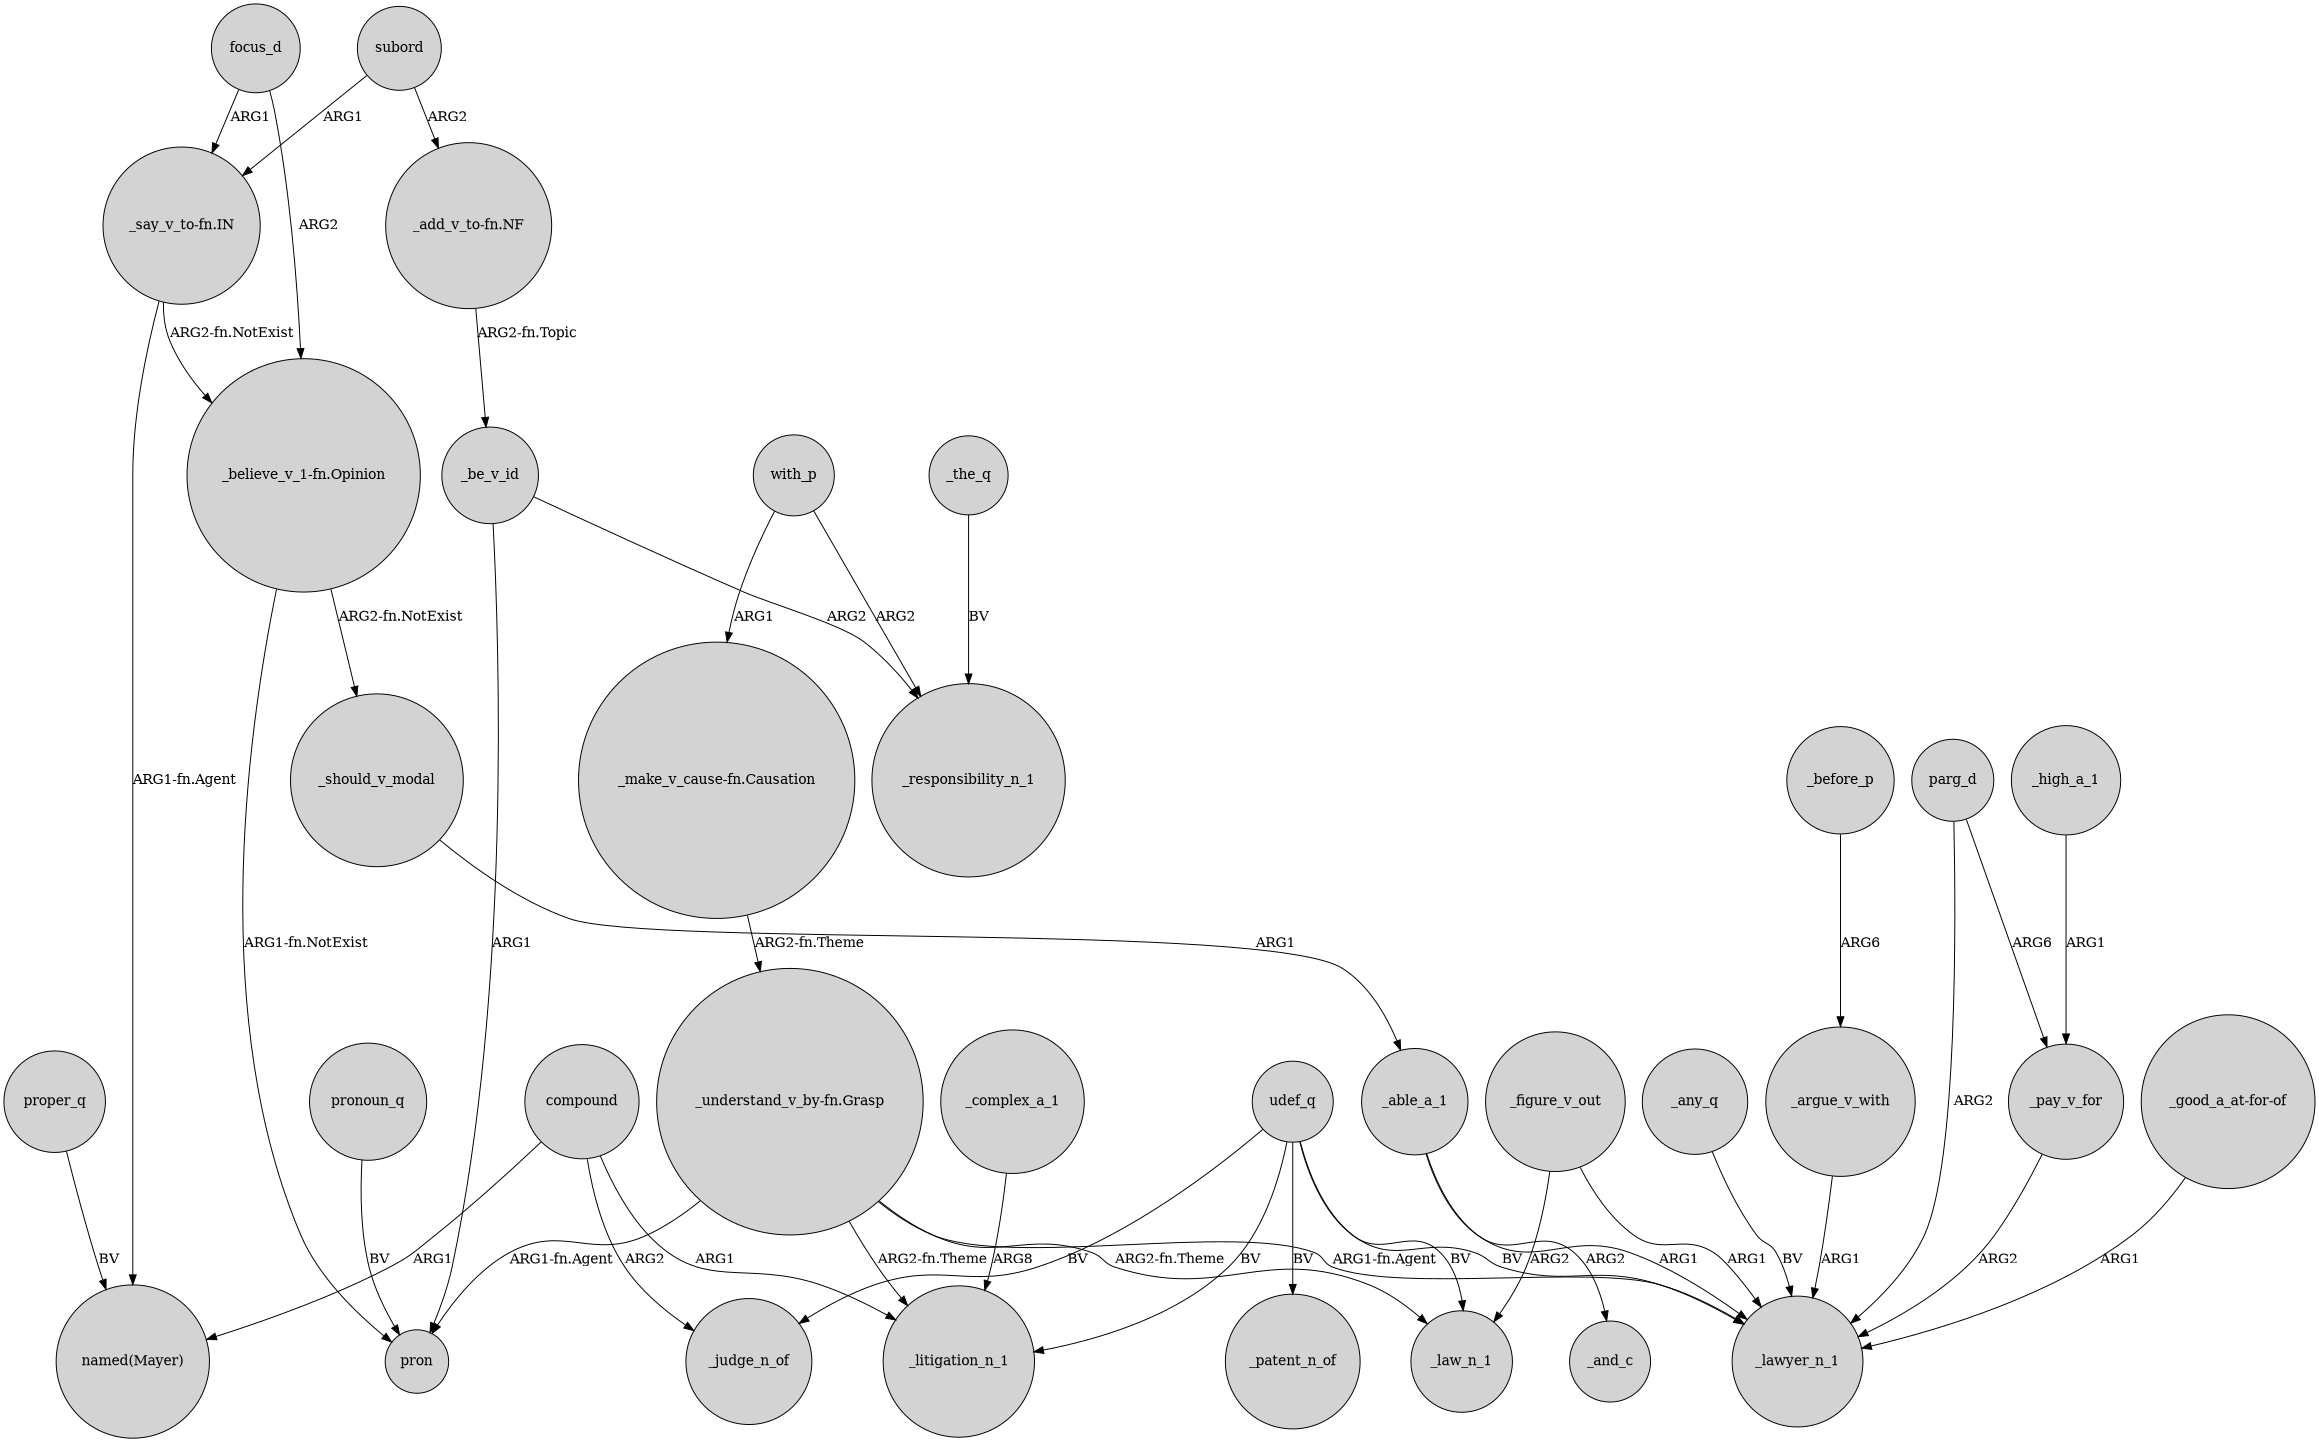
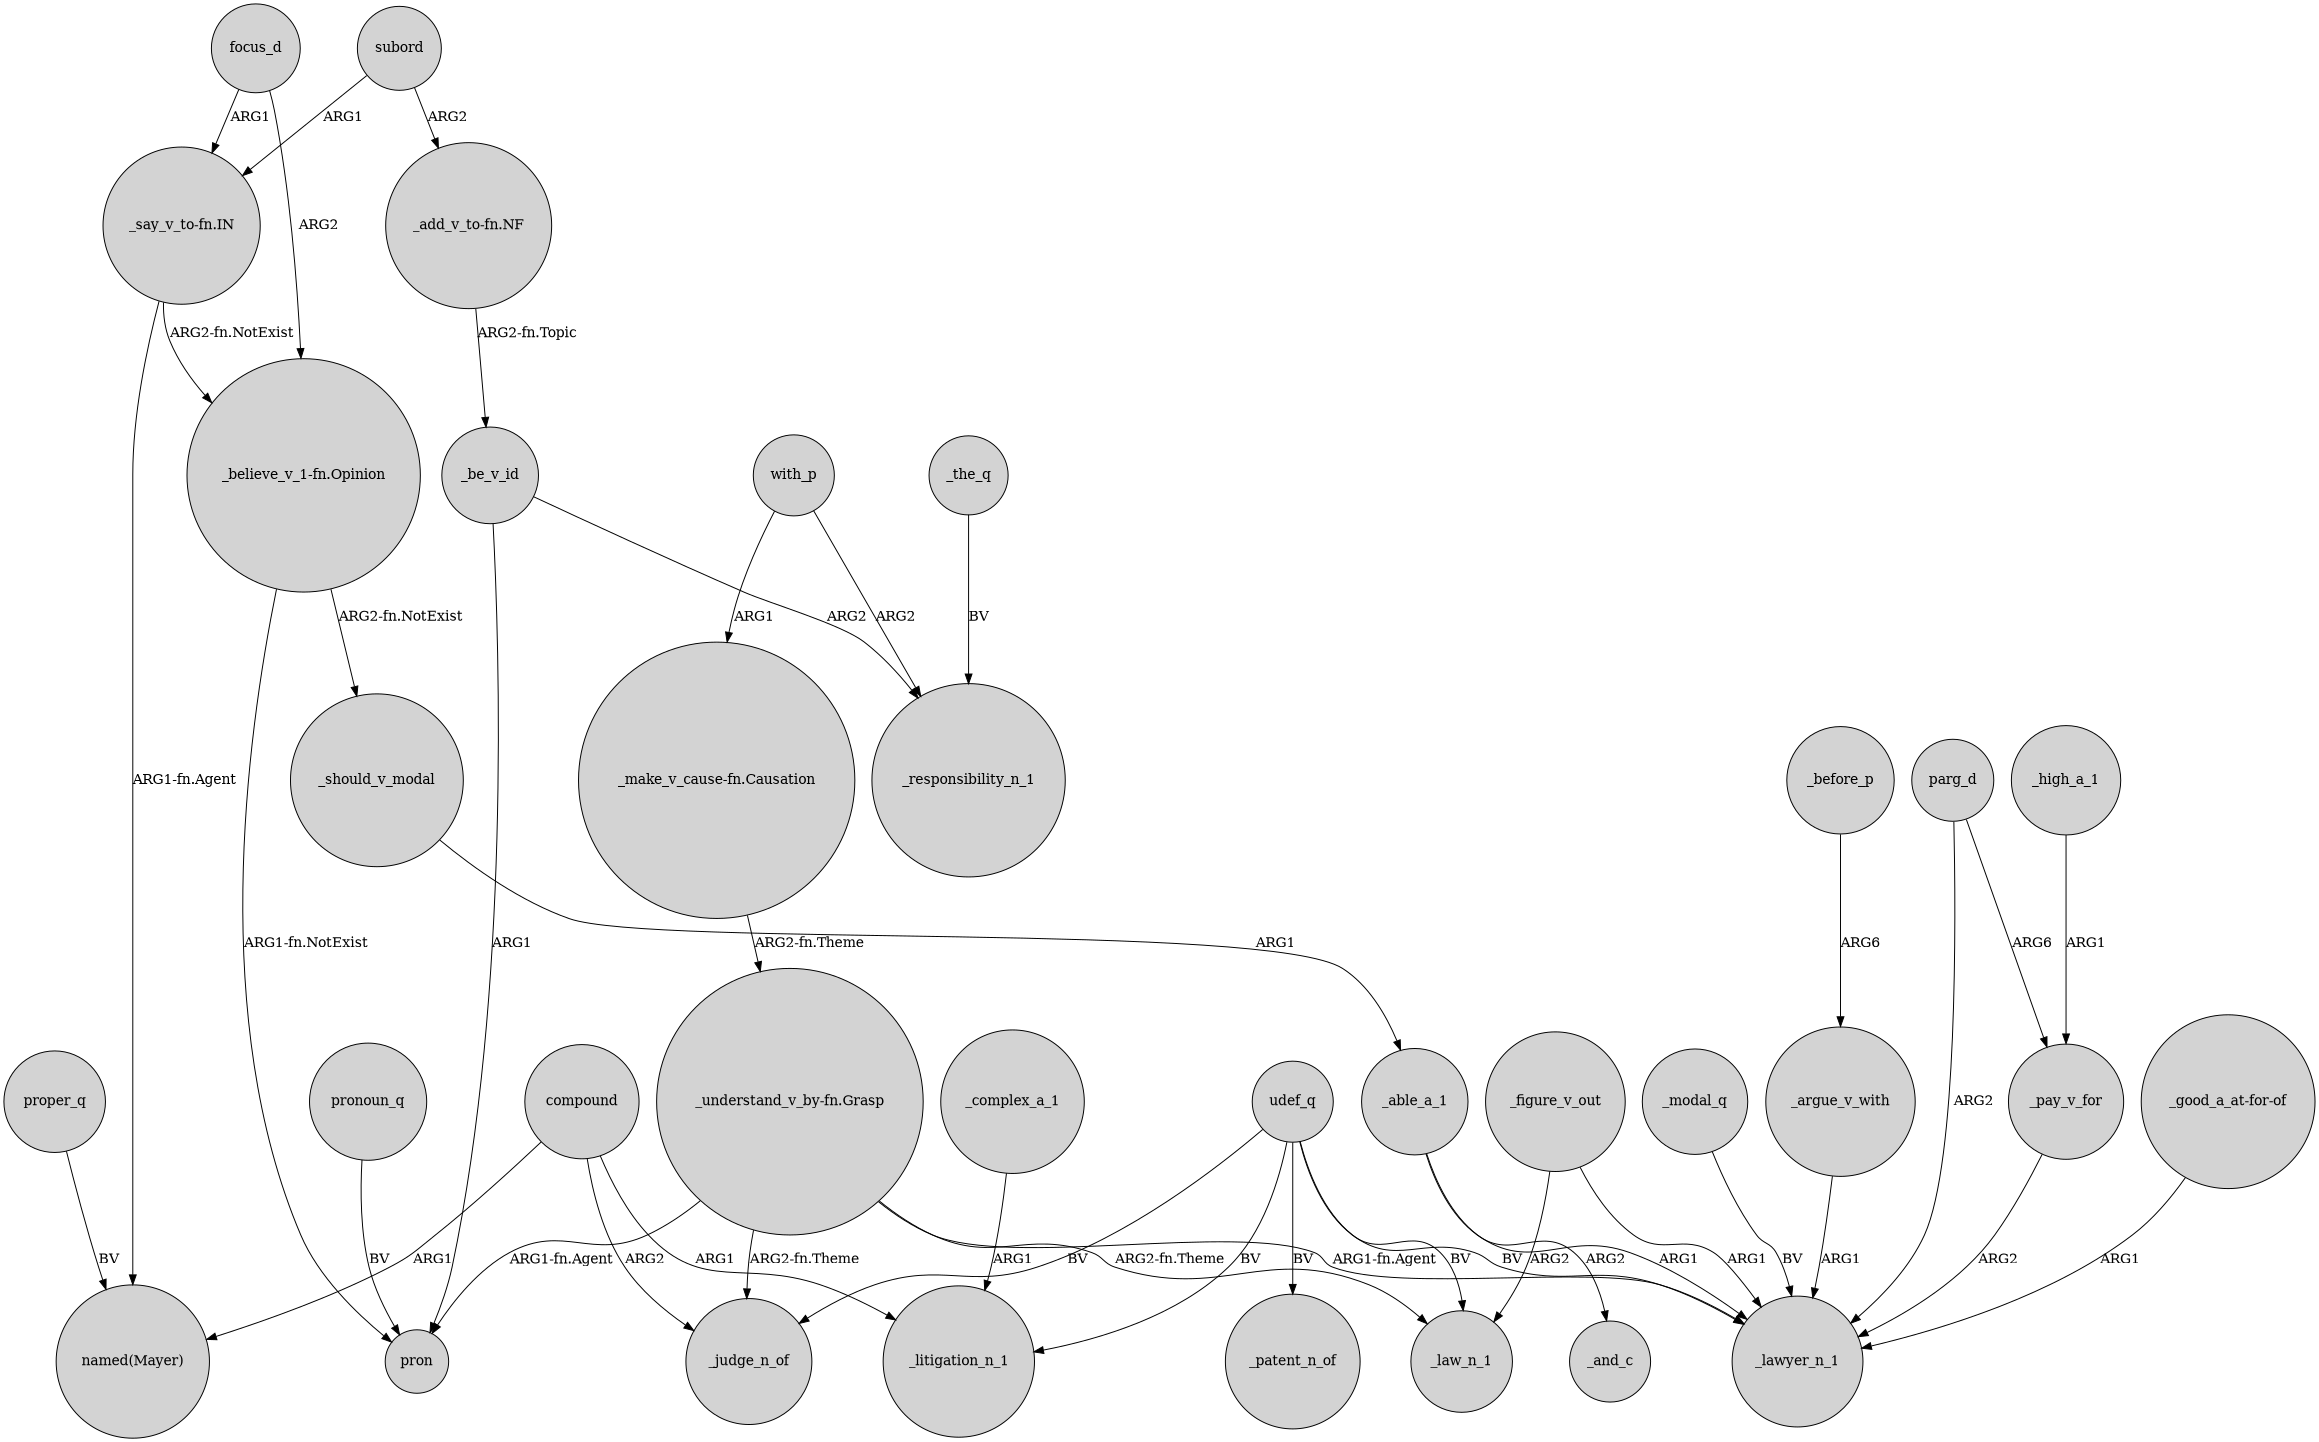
(1695, 1102) -> (1695, 1102)
(1013, 1260) -> (1013, 1260)
(874, 1261) -> (749, 1259)
